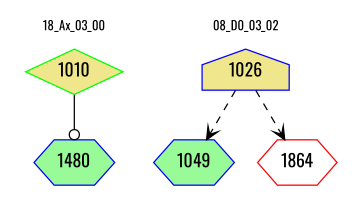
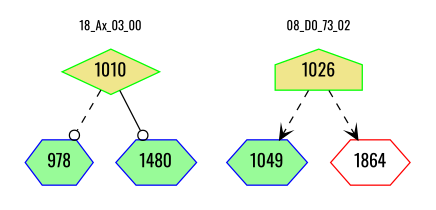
(246, 27) -> (319, 27)
(246, 72) -> (319, 72)
none -> (59, 163)
